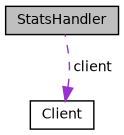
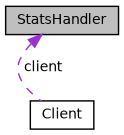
(69, 61) -> (19, 75)
